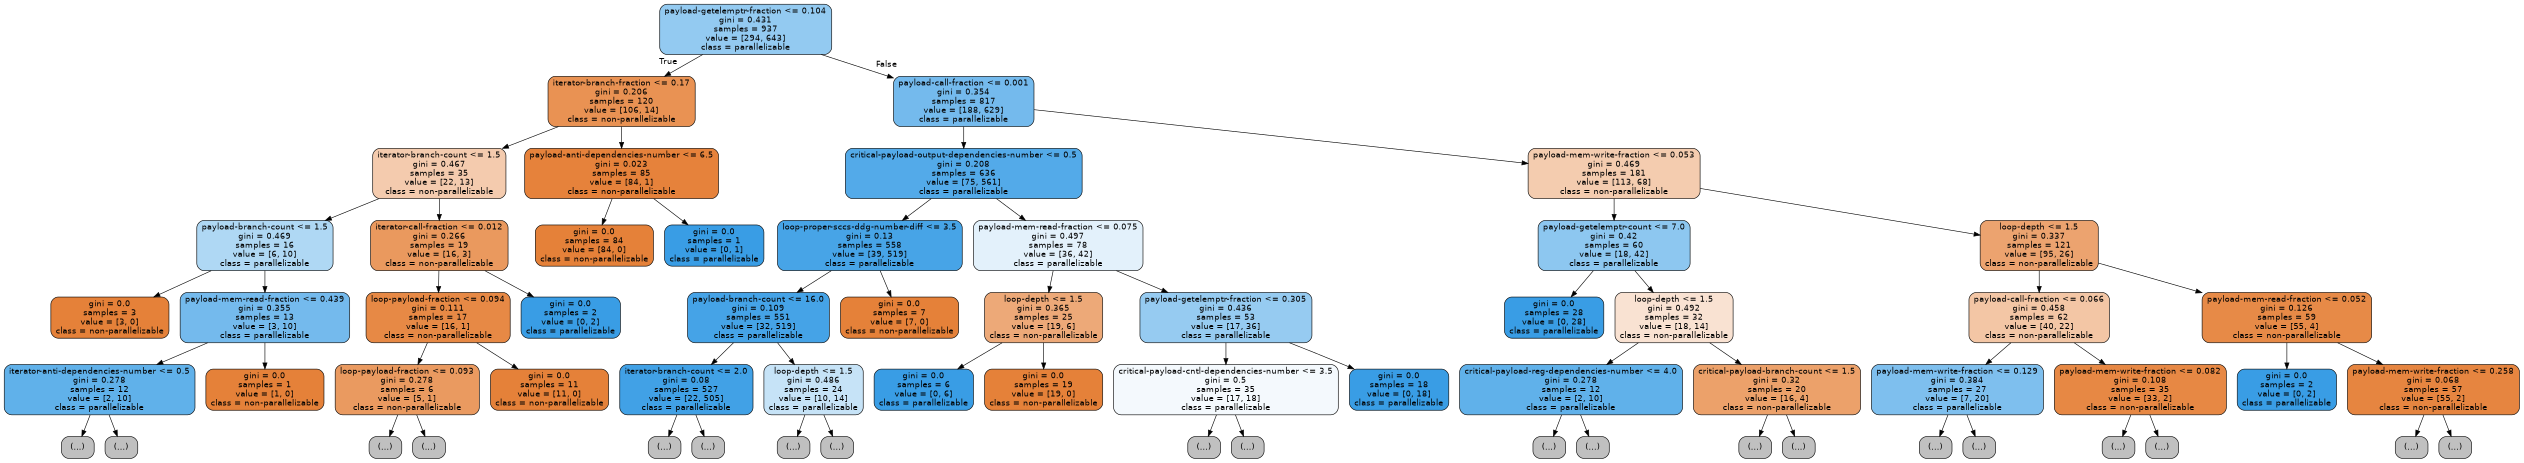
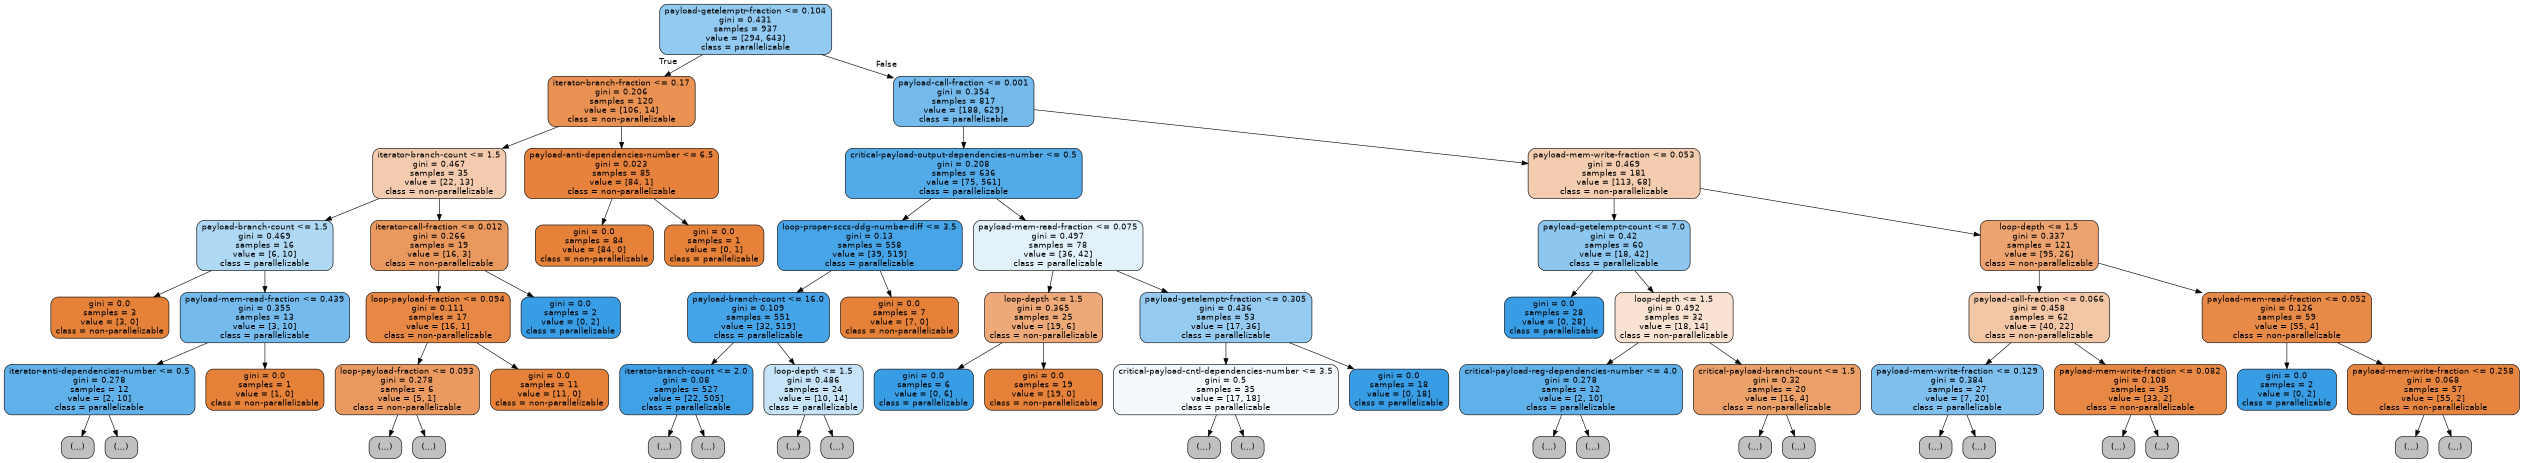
(714, 246) -> (714, 246)
